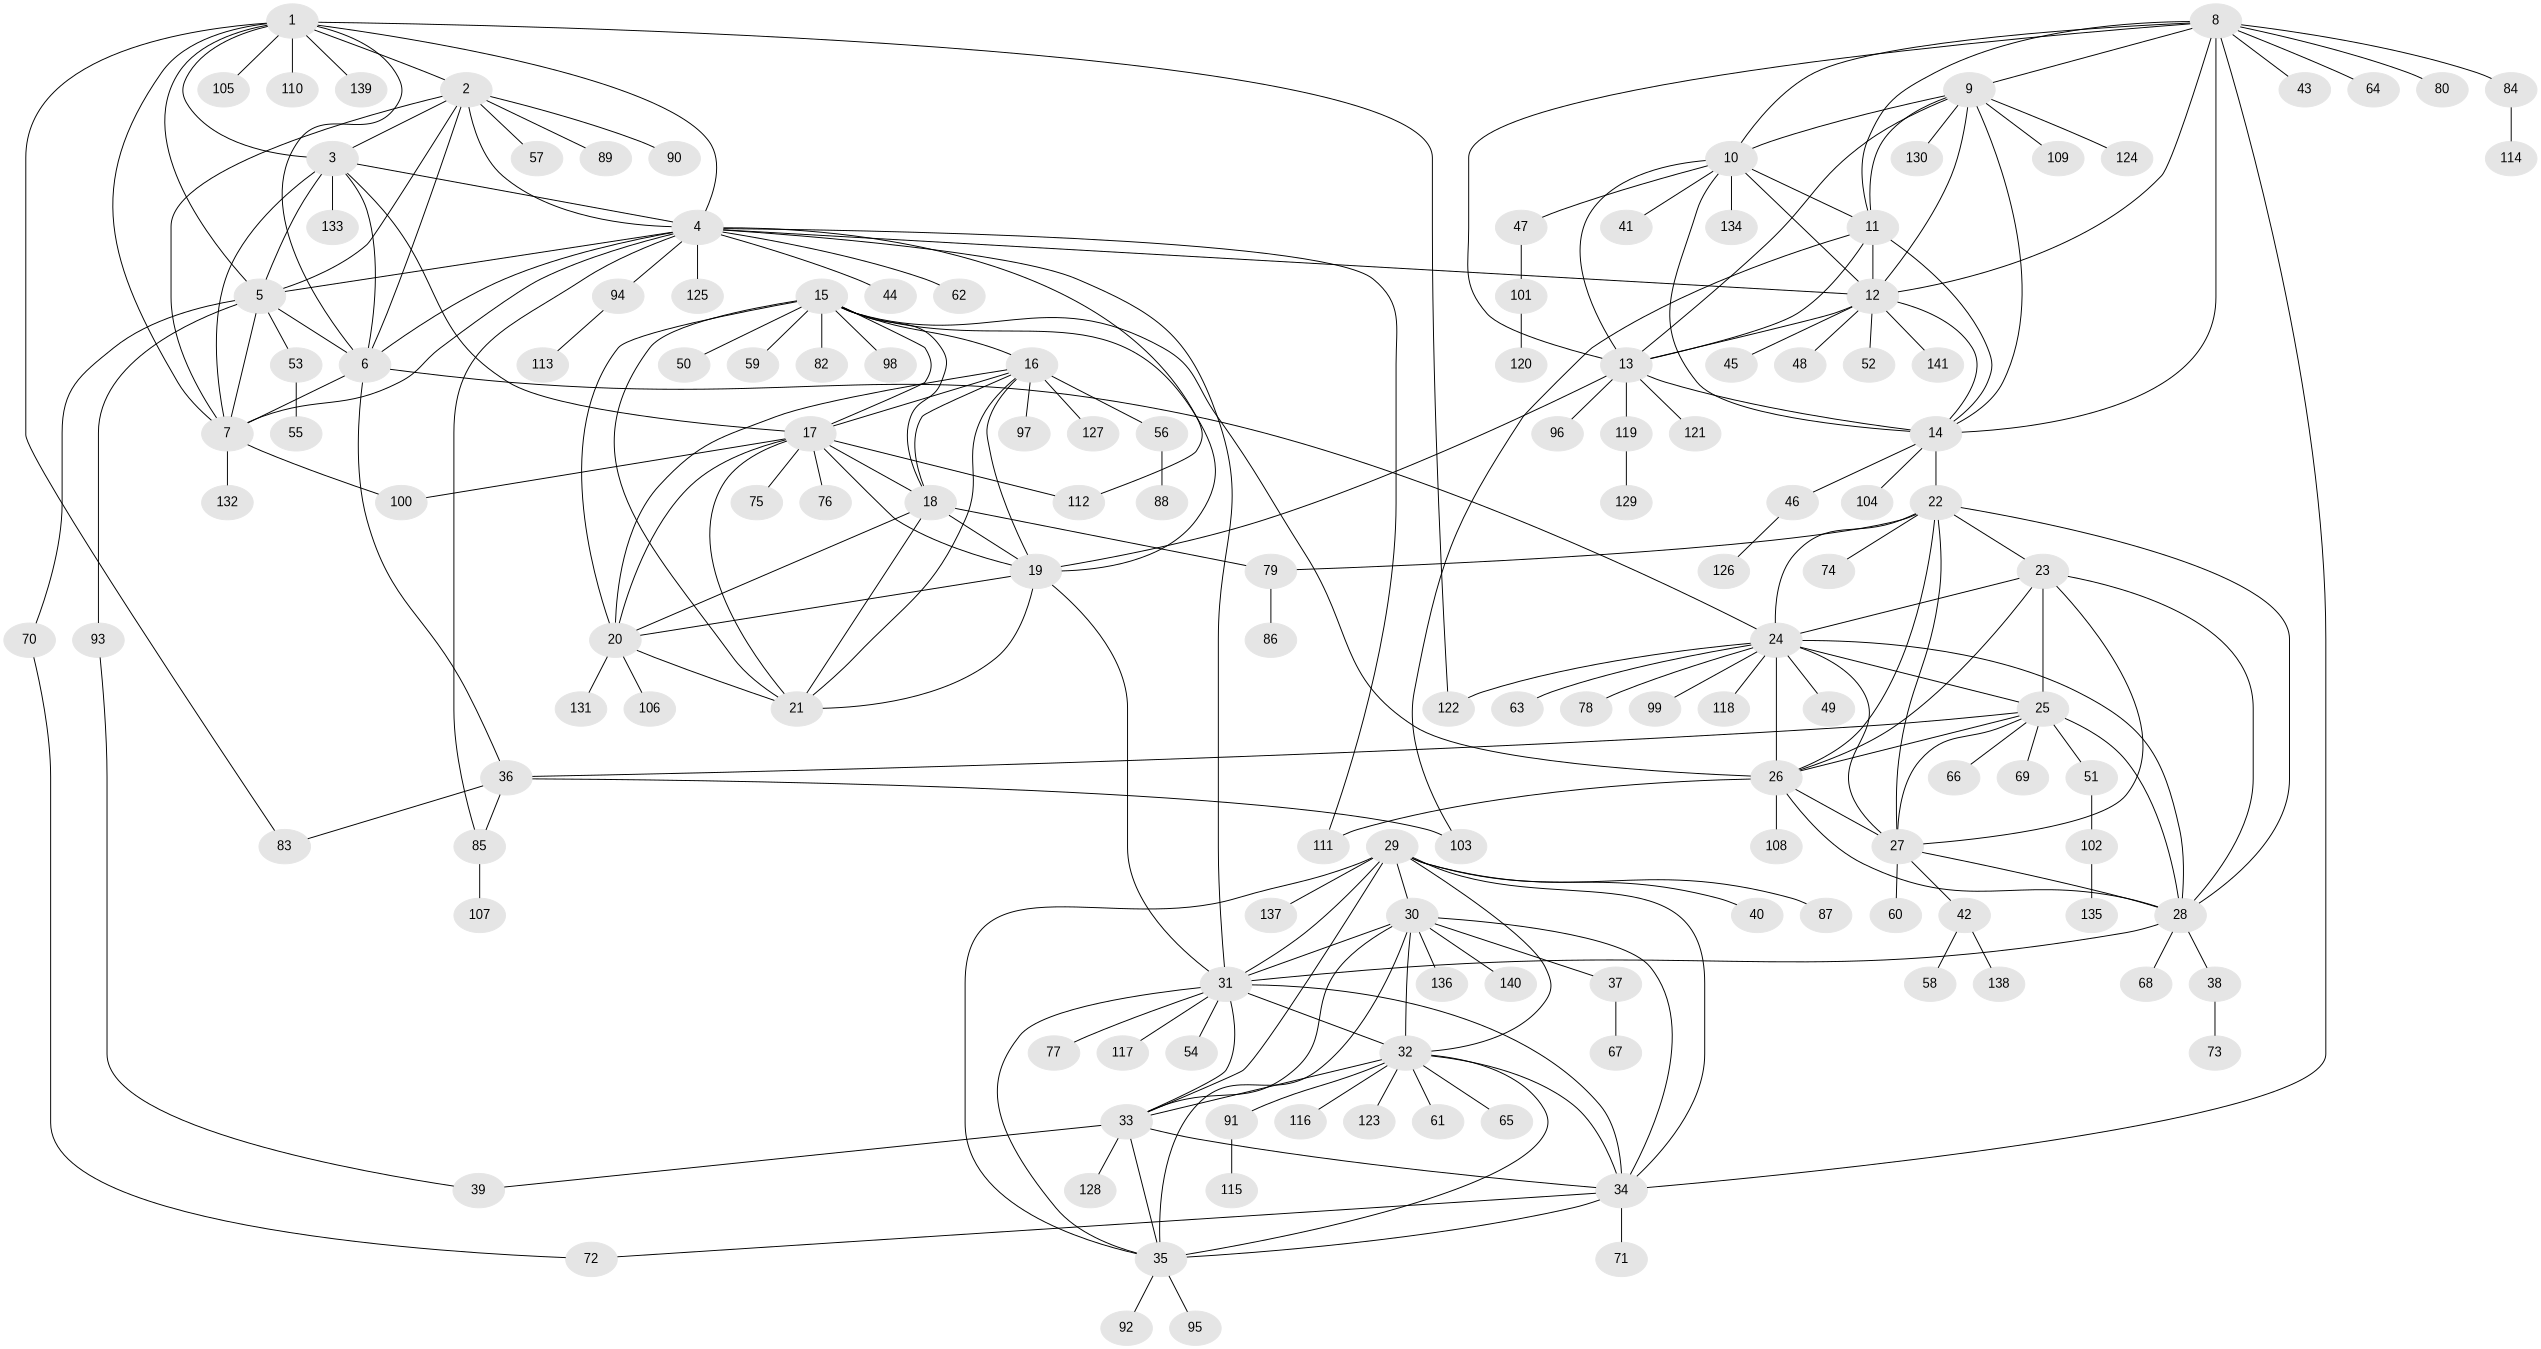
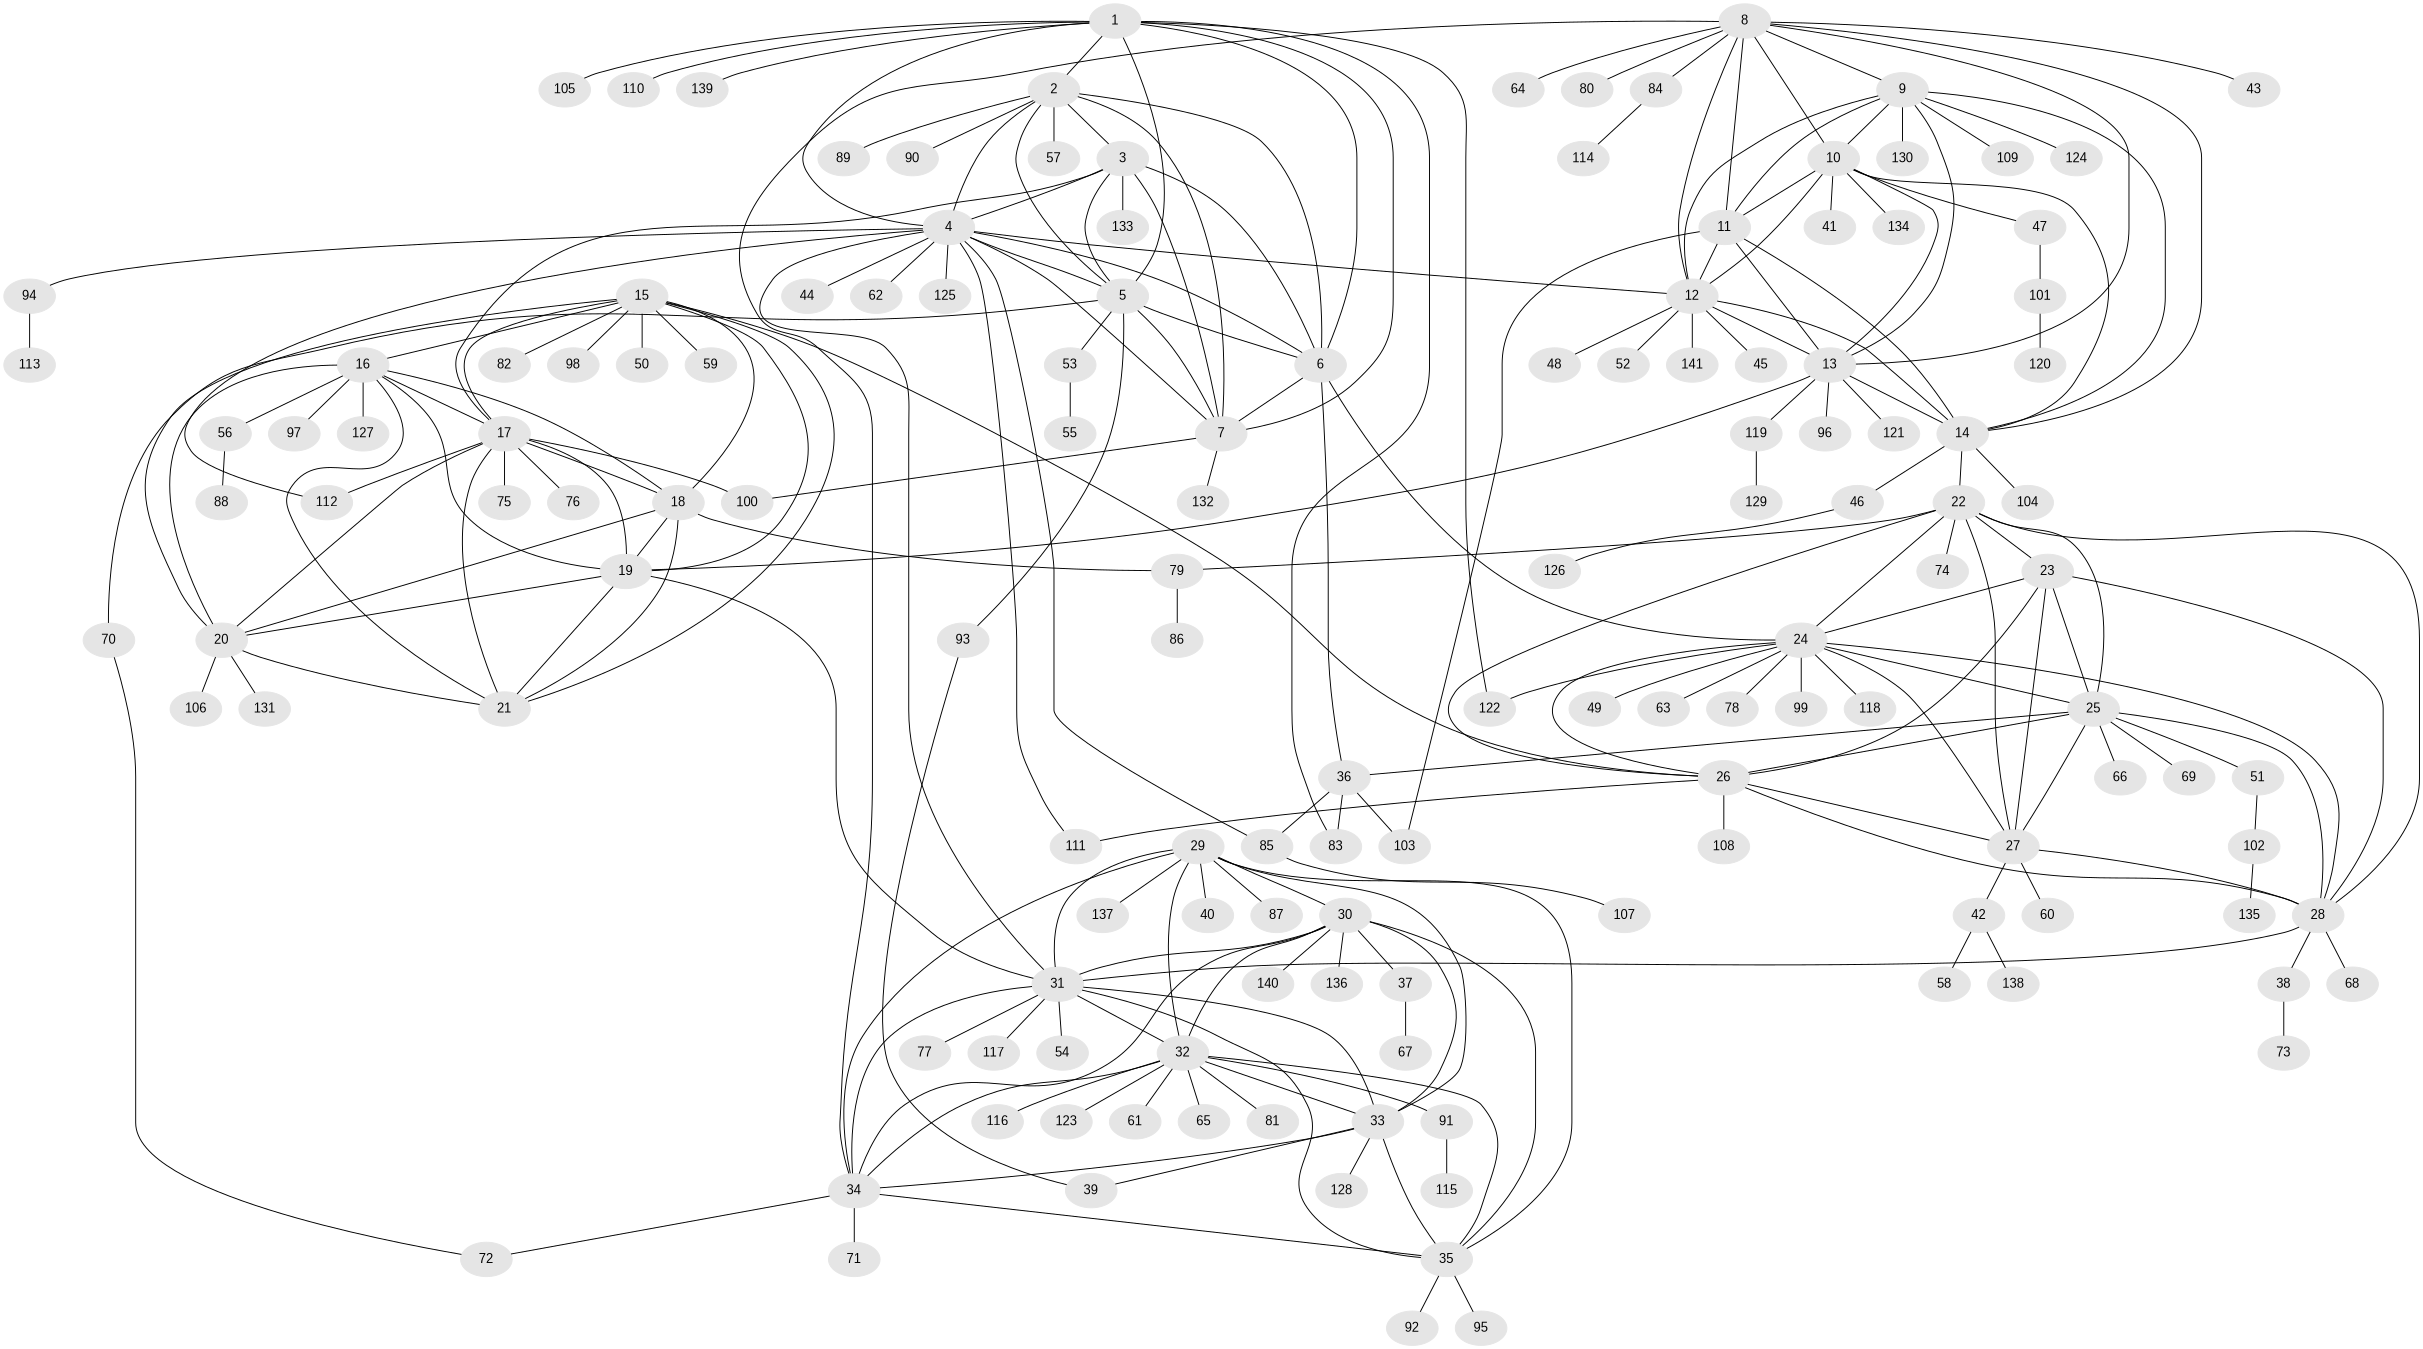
(189, 107) -> none
none -> (2089, 567)
none -> (1273, 1122)
